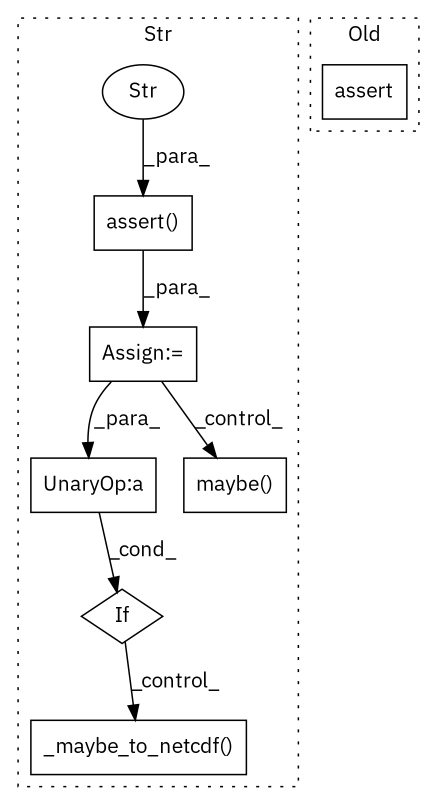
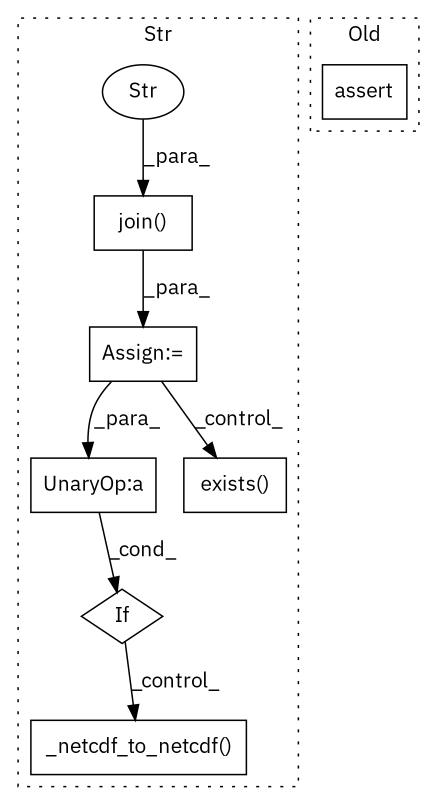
(143, 223) -> (143, 223)
(235, 485) -> (235, 485)
(139, 747) -> (139, 747)
